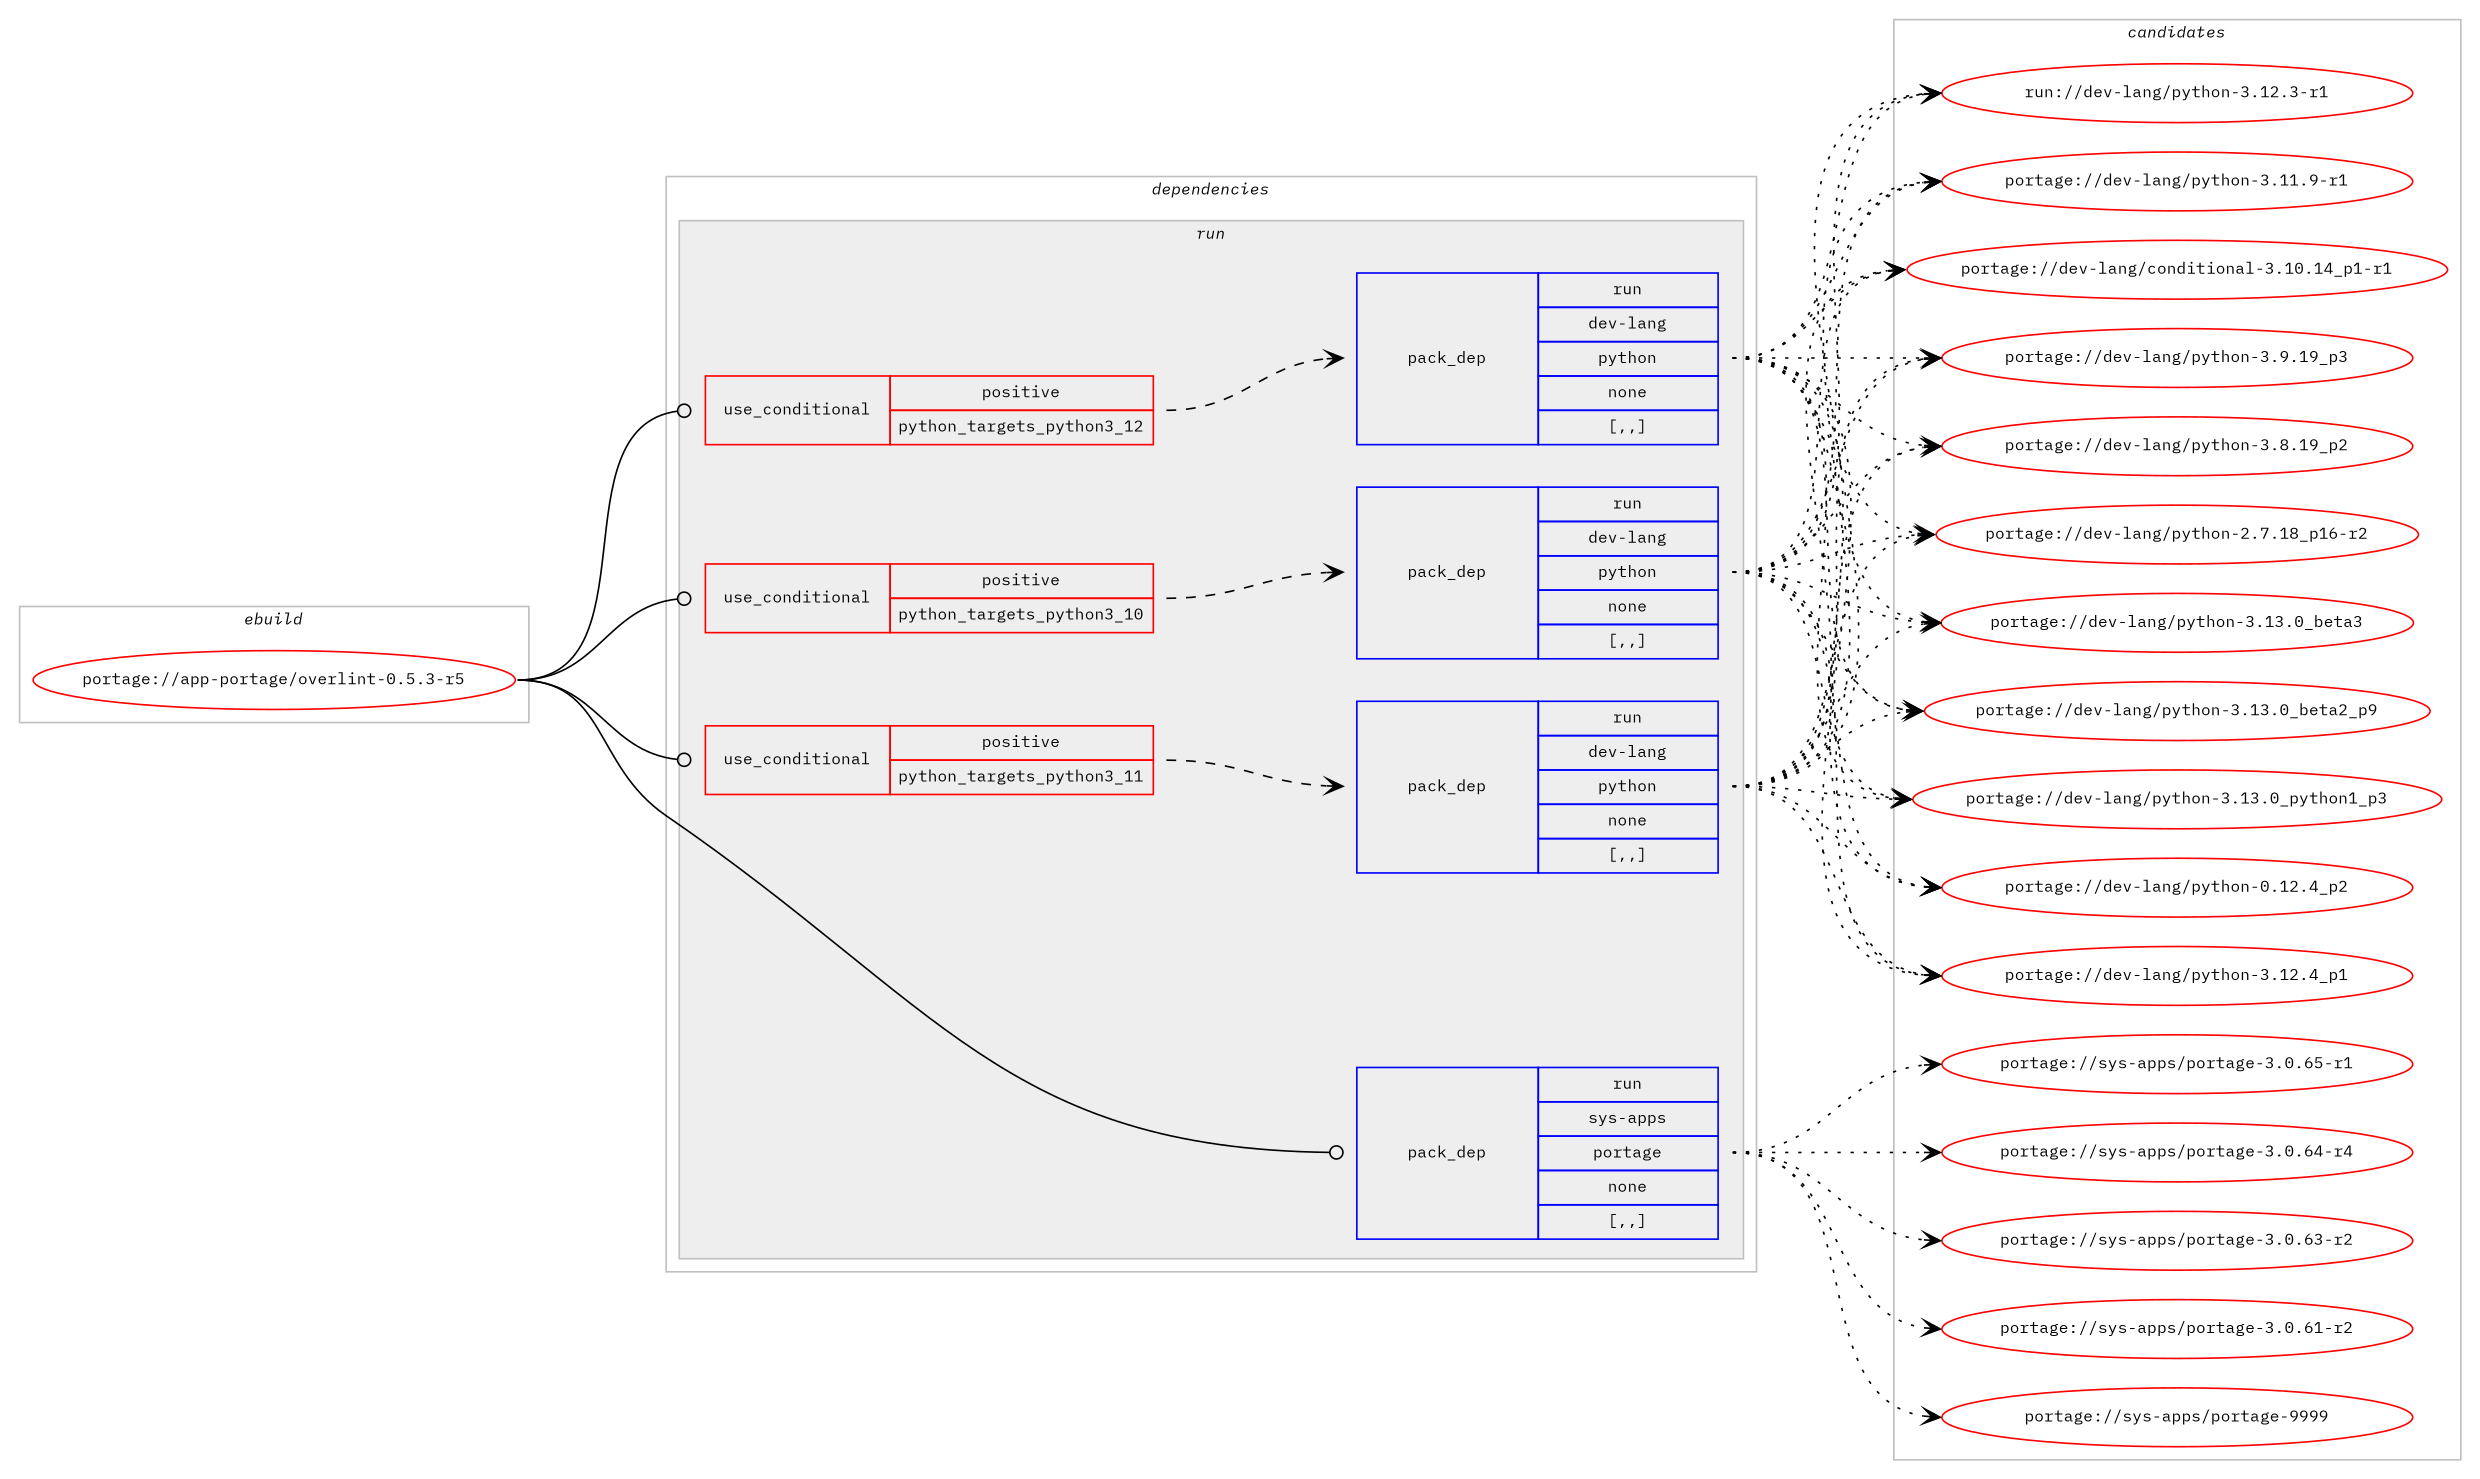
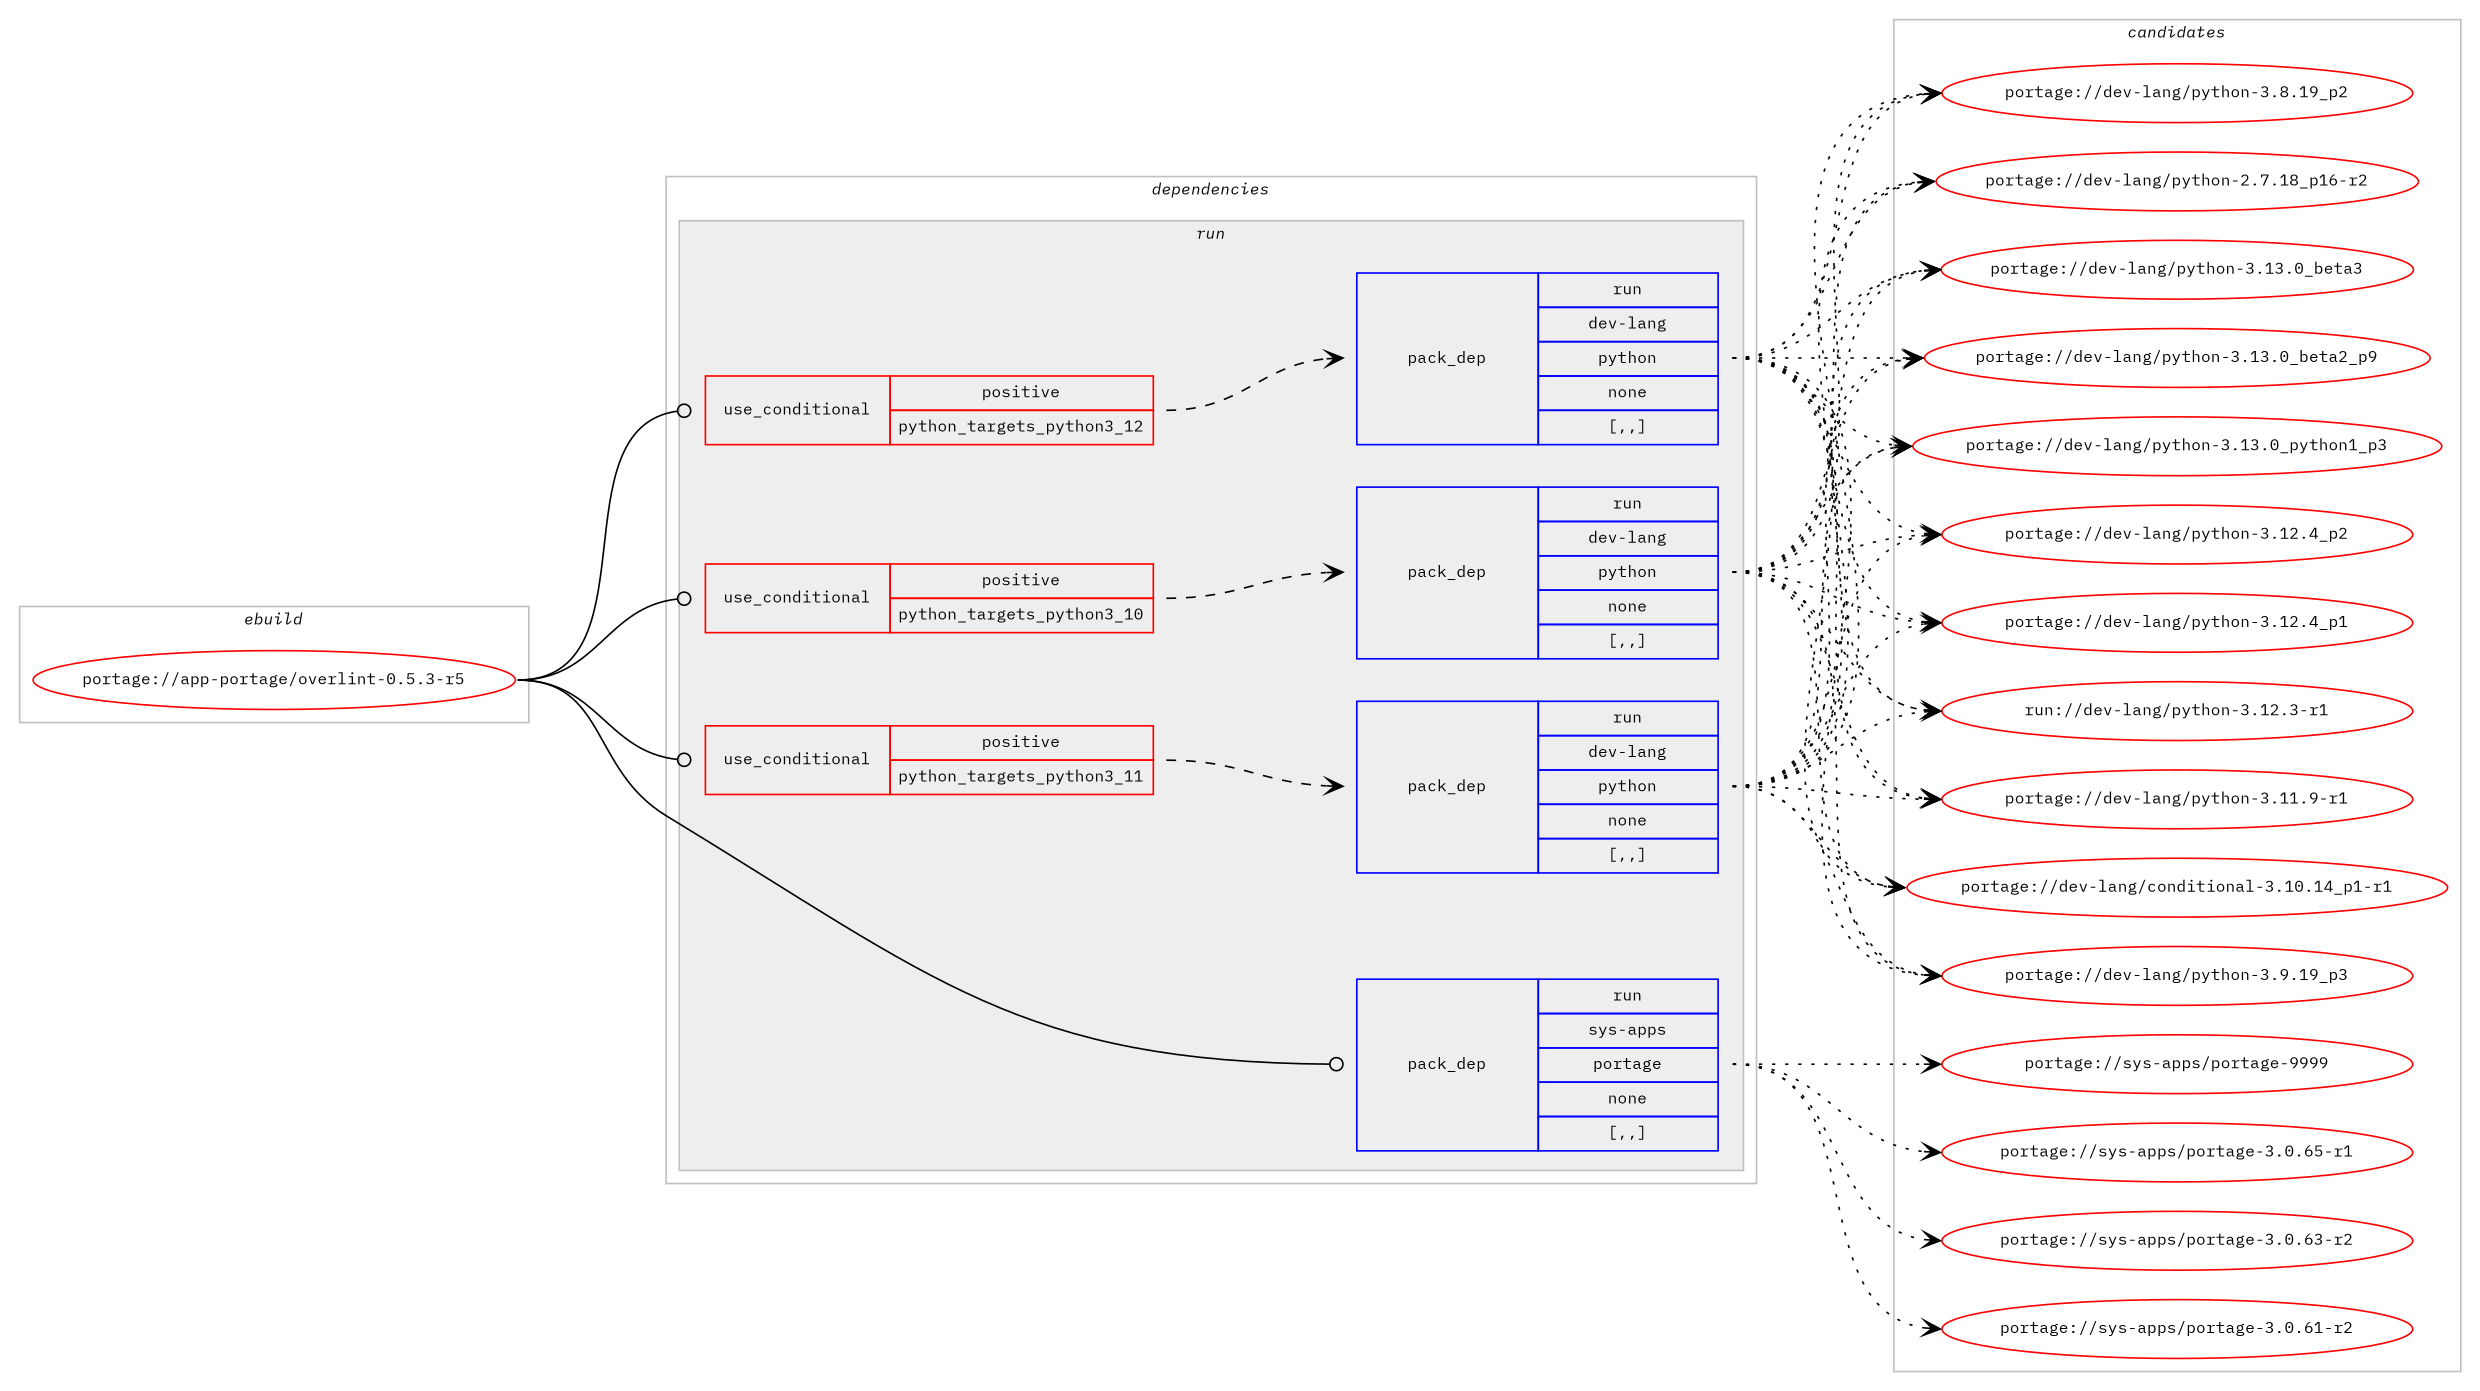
(2177, 888) -> (2177, 535)
(2177, 1152) -> none
